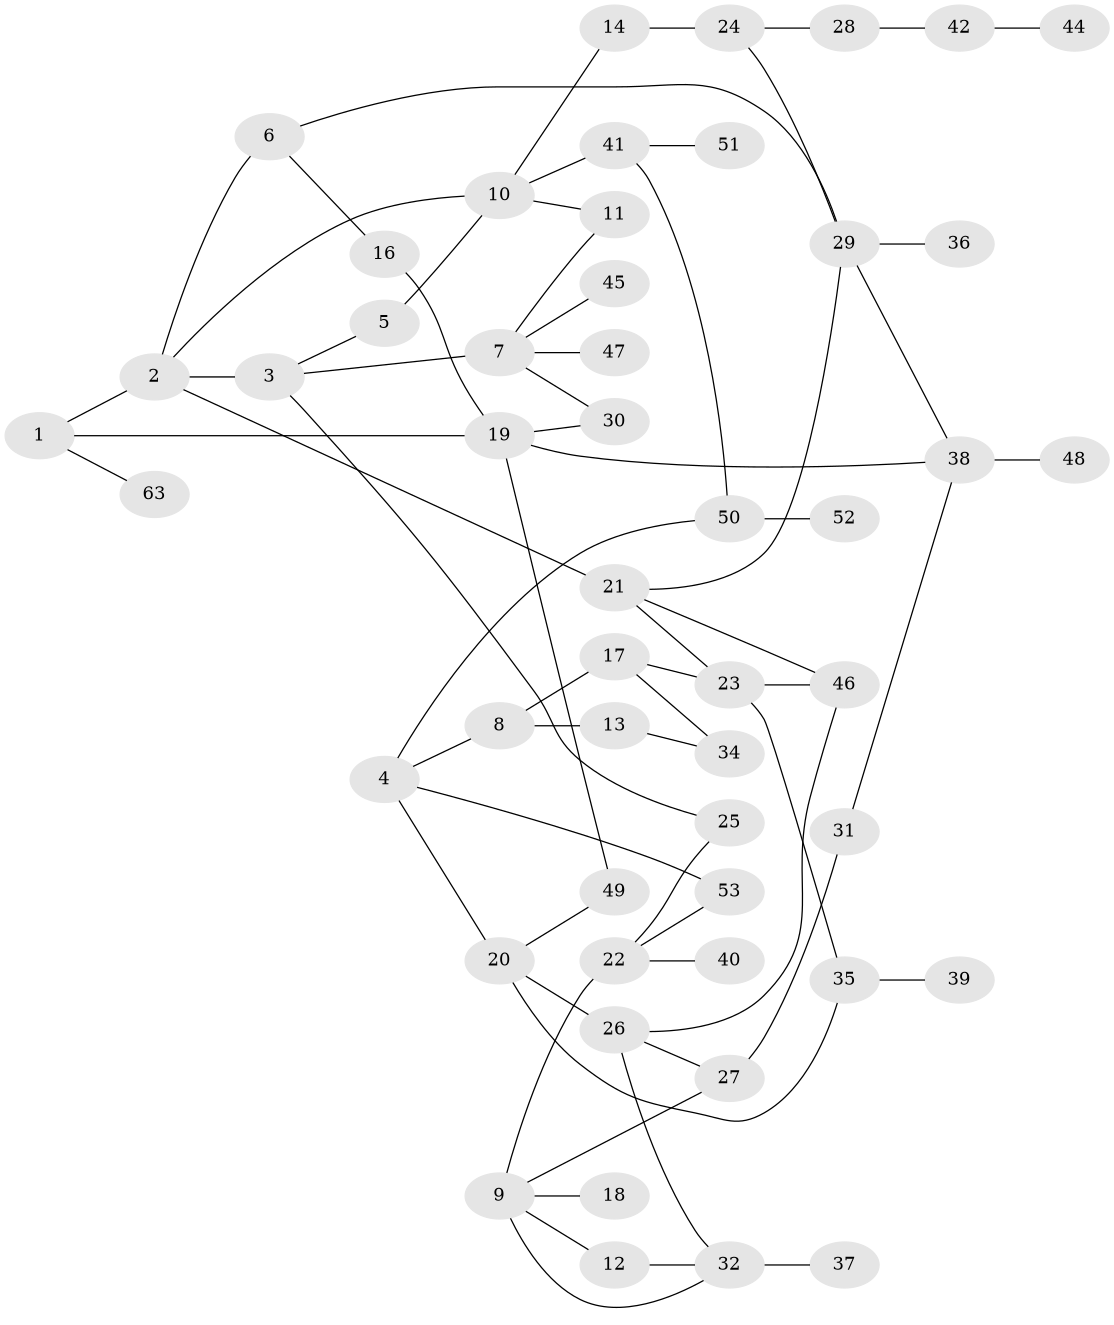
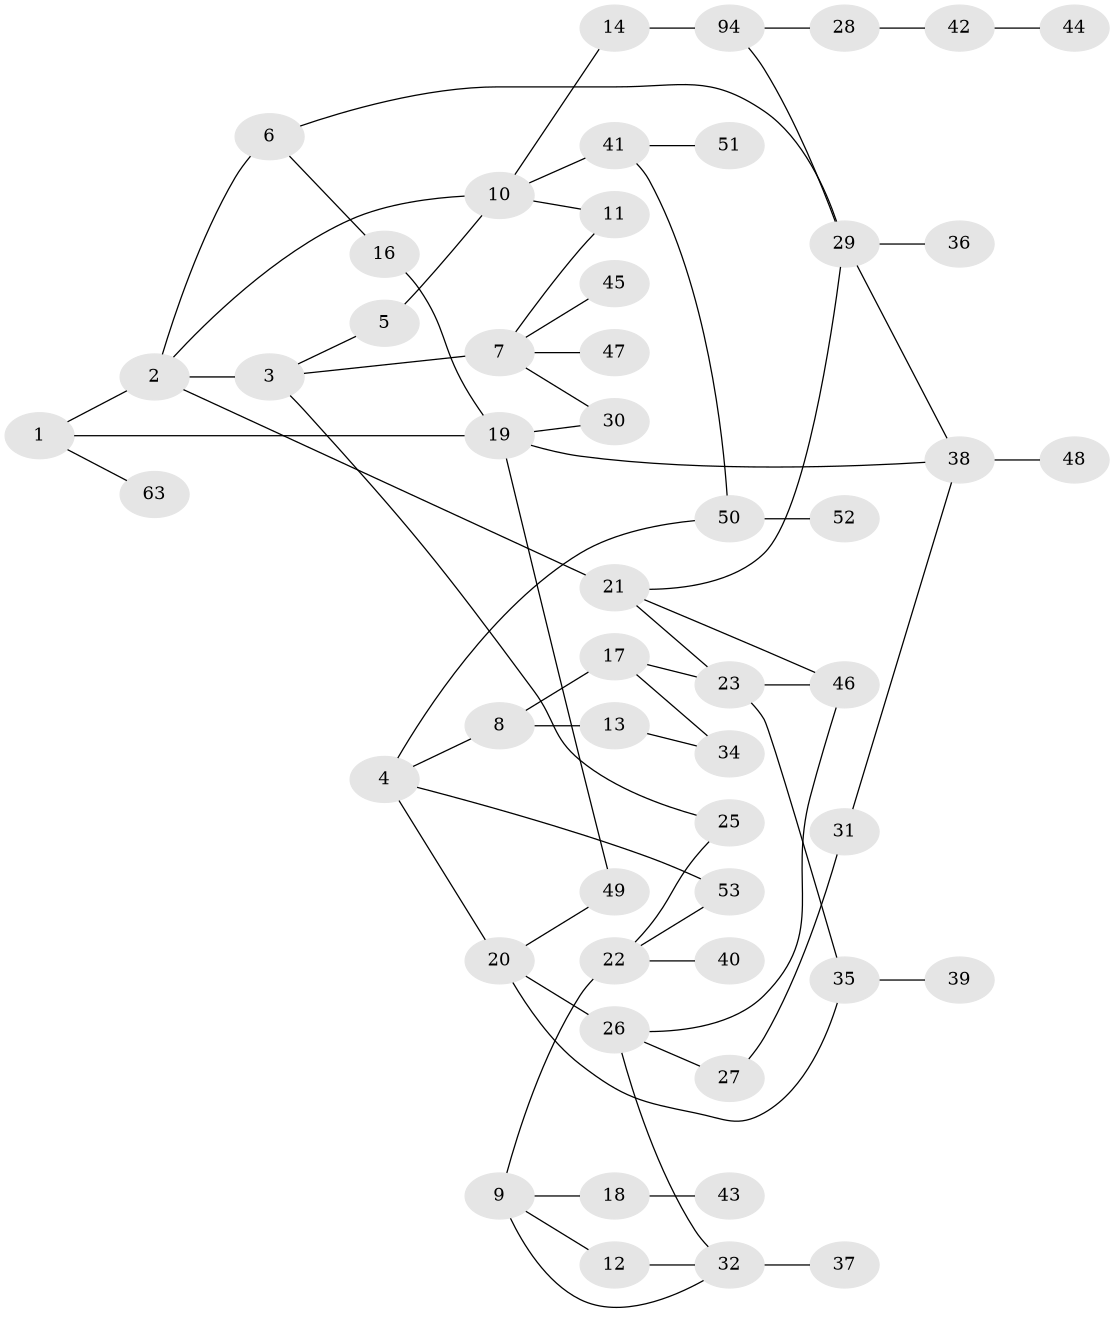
(730, 28) -> (730, 28)
(615, 1137) -> none
none -> (730, 1196)
